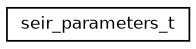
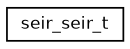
(98, 24) -> (65, 24)
